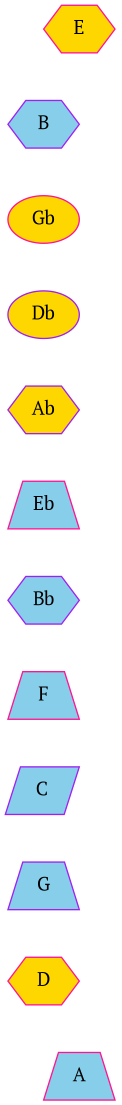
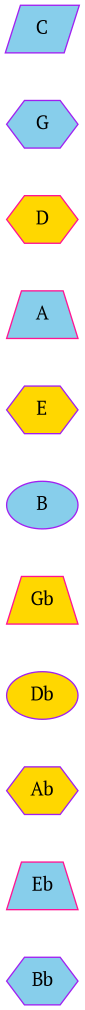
(79, 29) -> (42, 410)
(44, 124) -> (42, 505)
(44, 219) -> (42, 600)
(44, 695) -> none
(44, 886) -> (42, 124)
